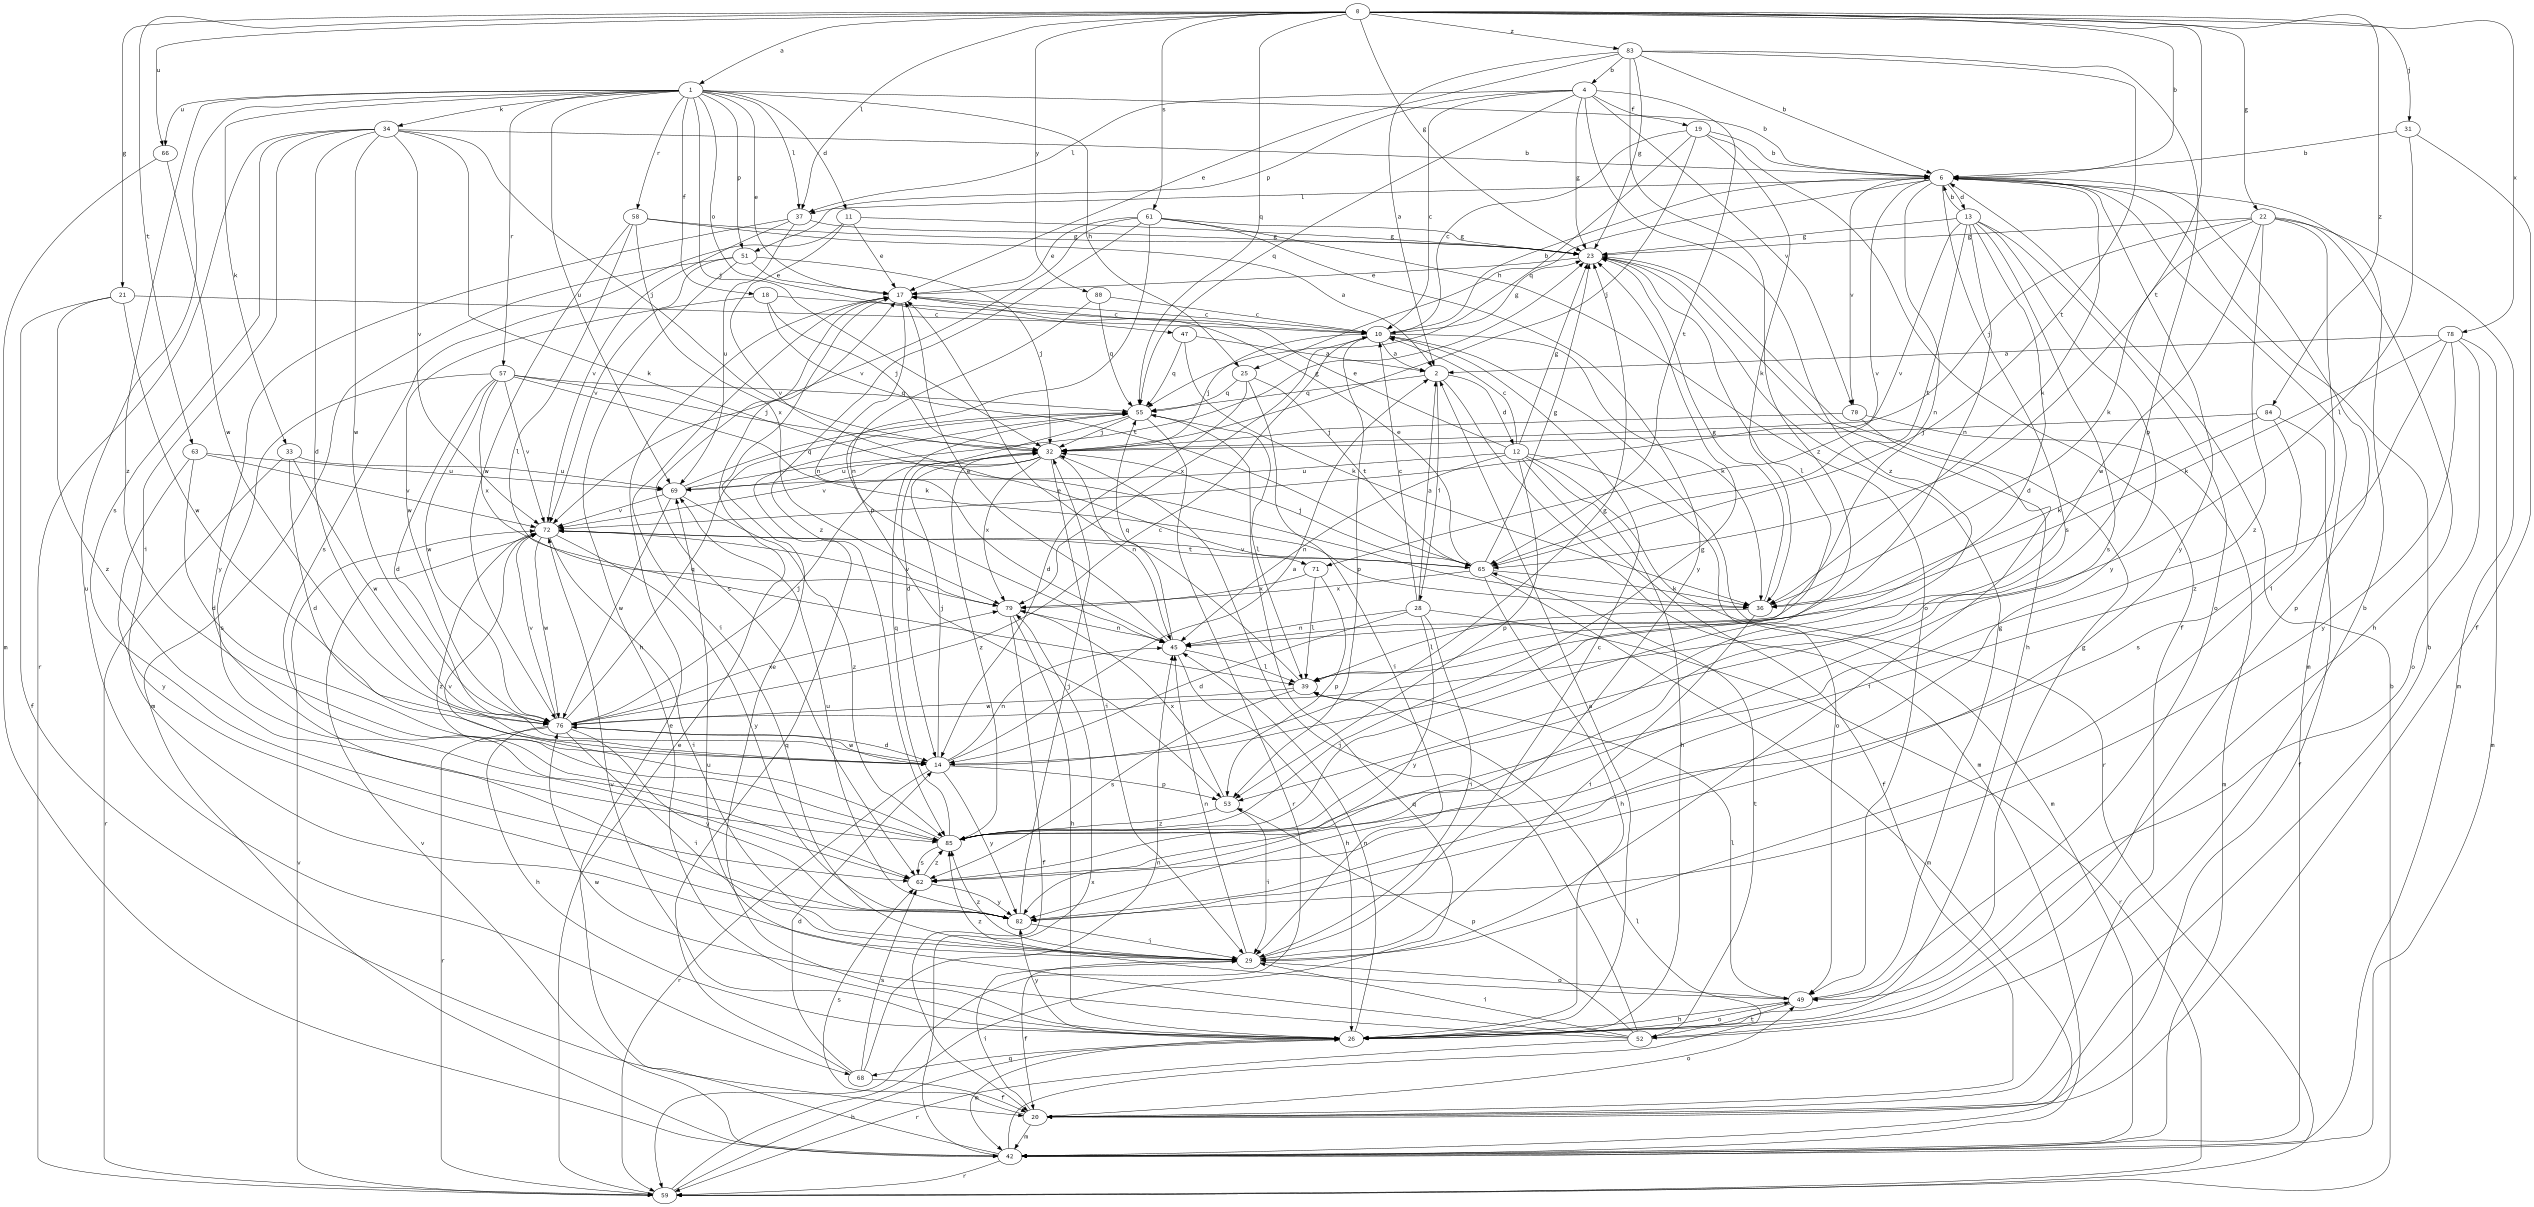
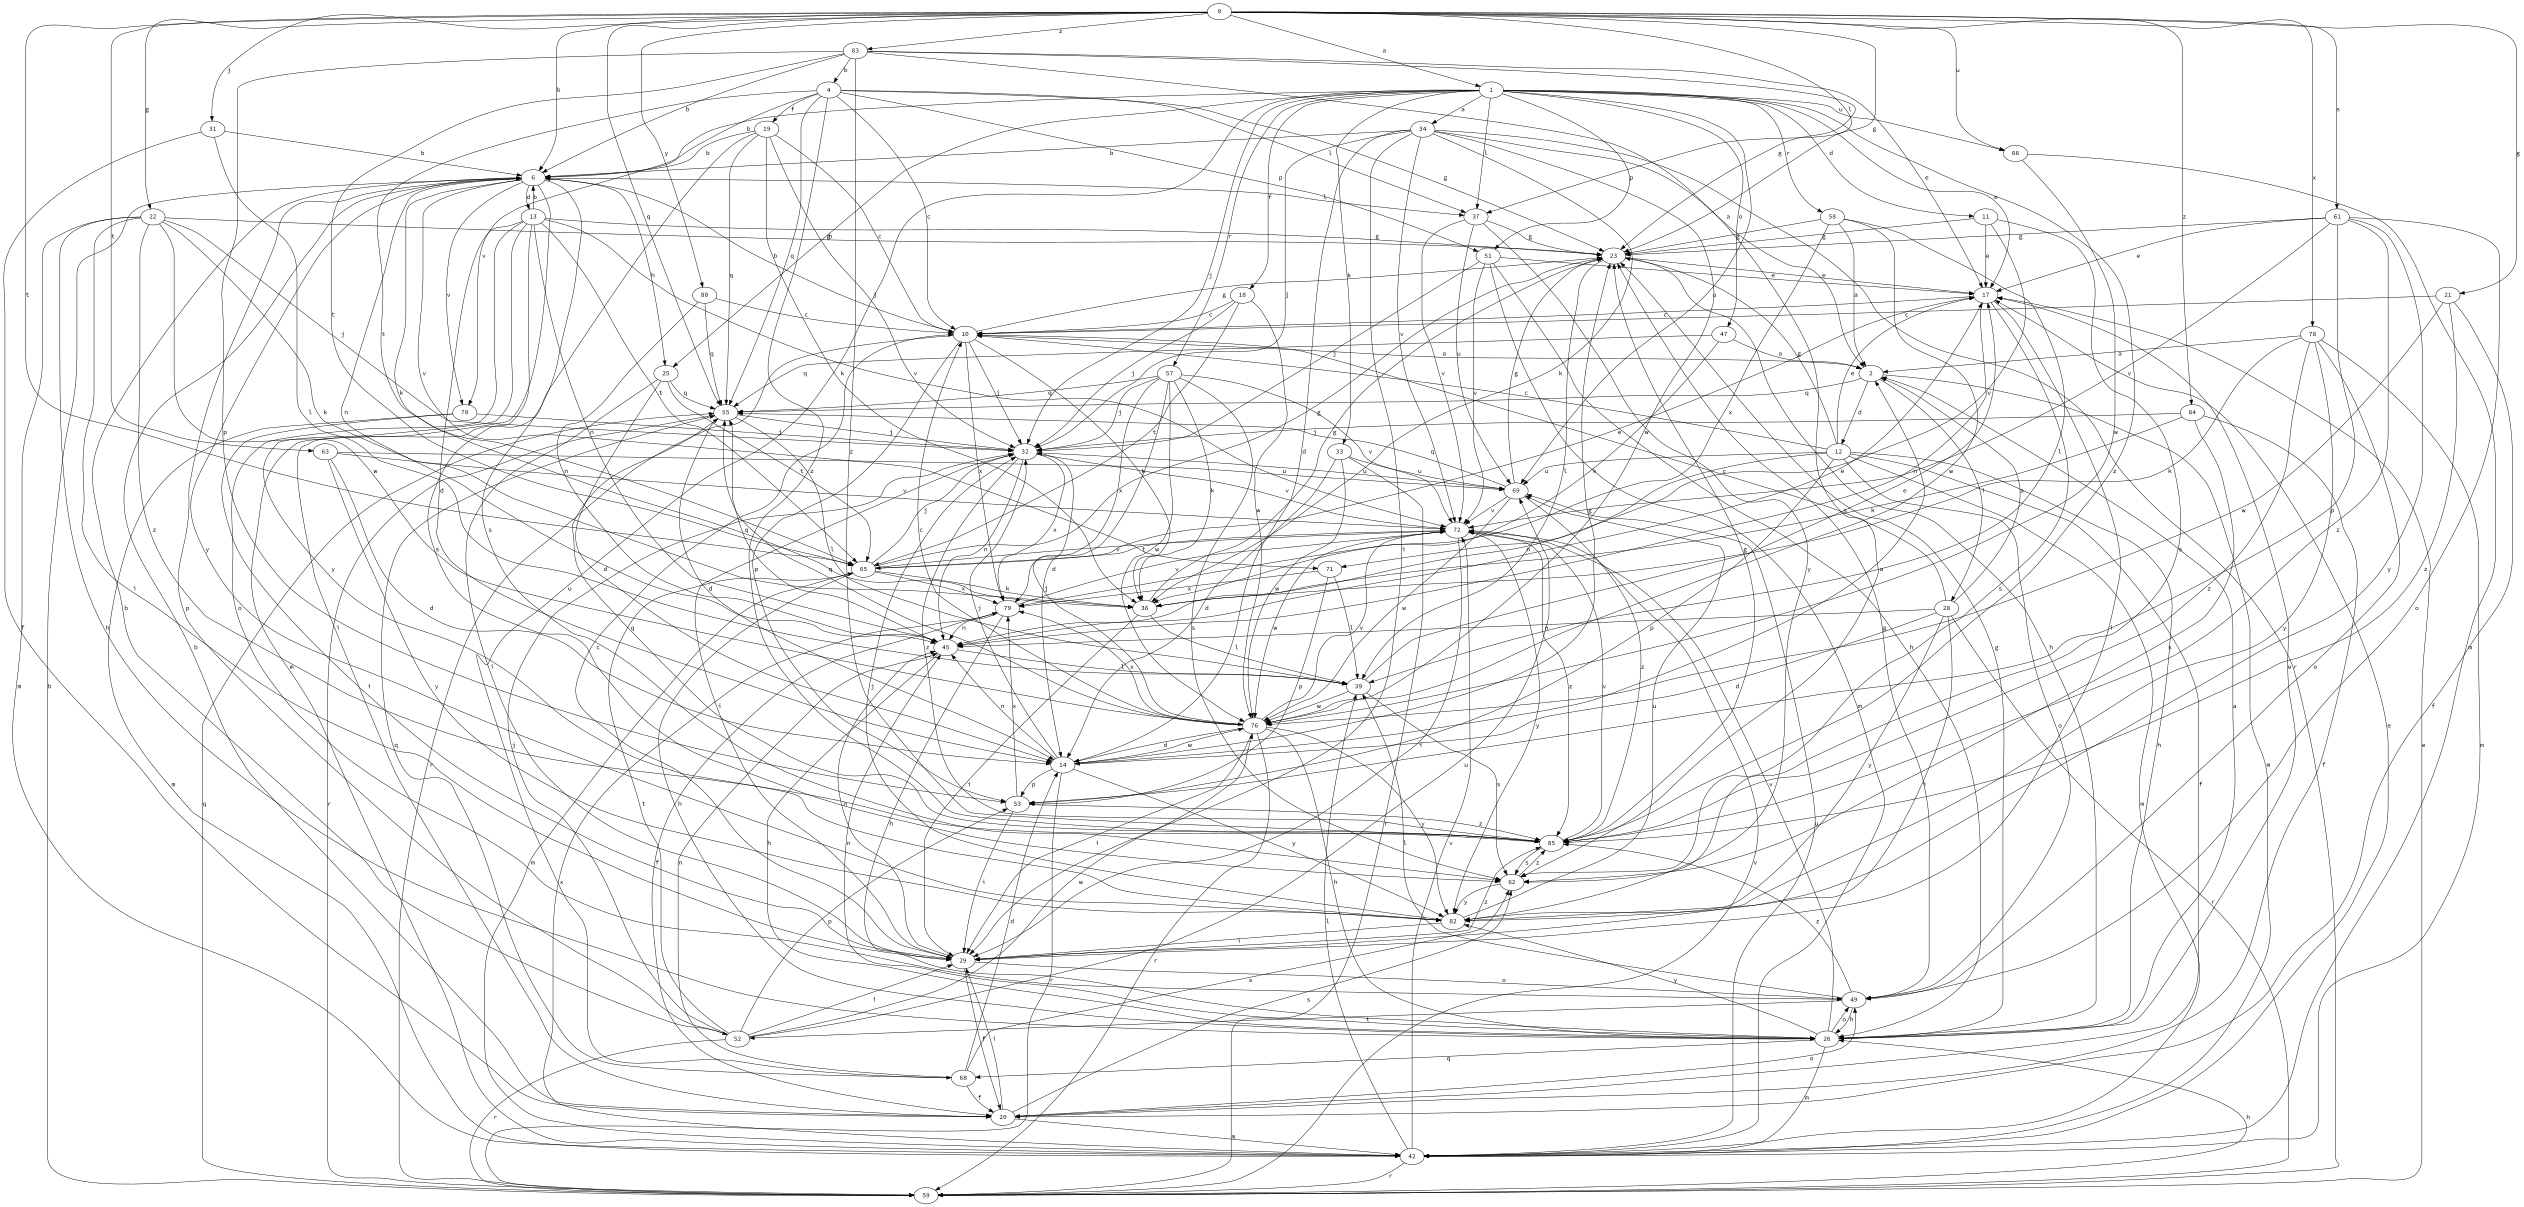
(502, 110) -> (1463, 110)
(2182, 628) -> (338, 628)
none -> (1796, 881)
